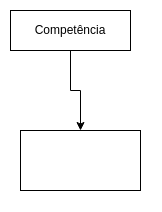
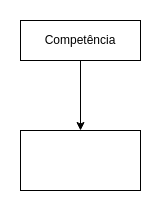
(71, 31) -> (81, 41)
